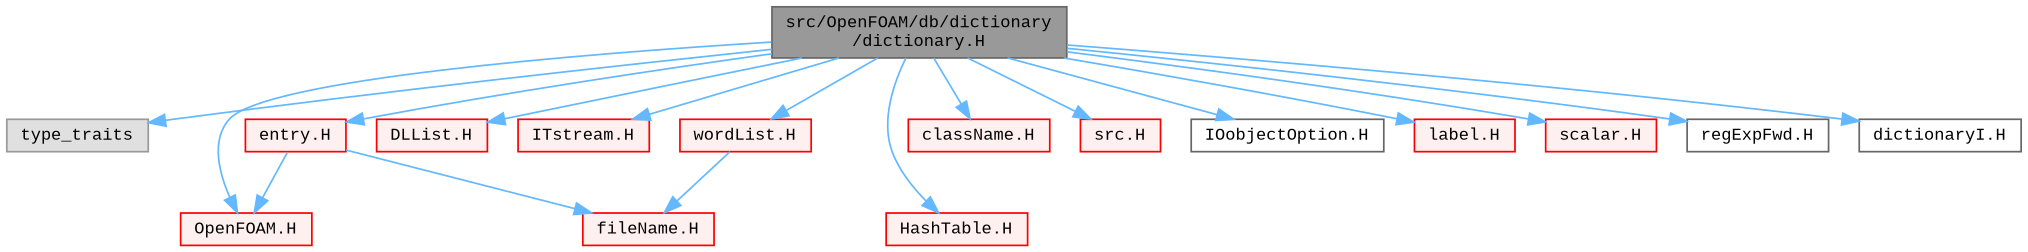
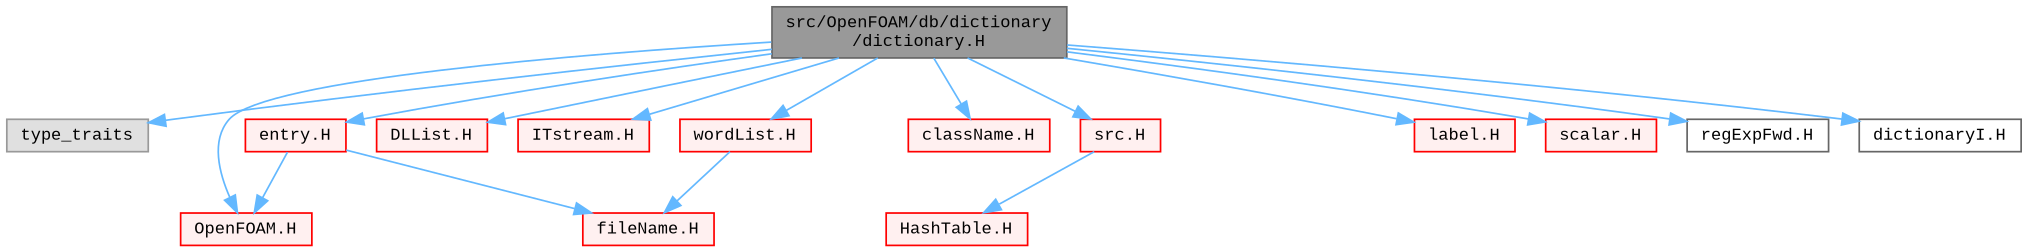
(888, 134) -> (1047, 178)
(1287, 135) -> none
